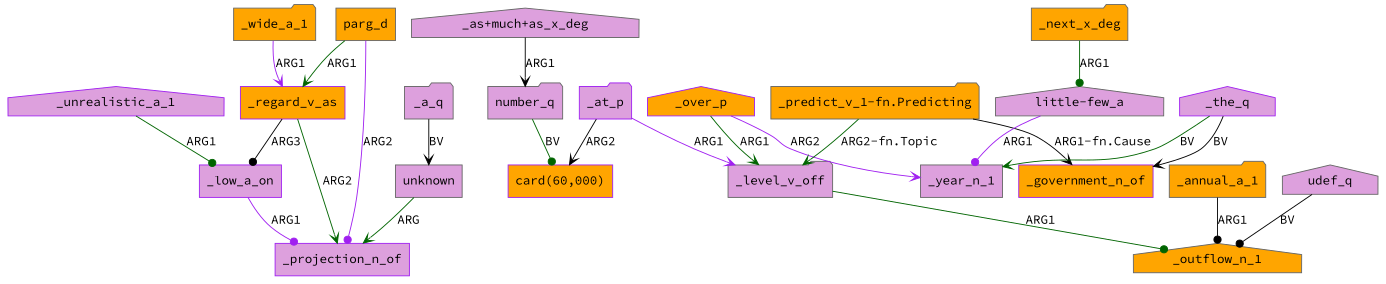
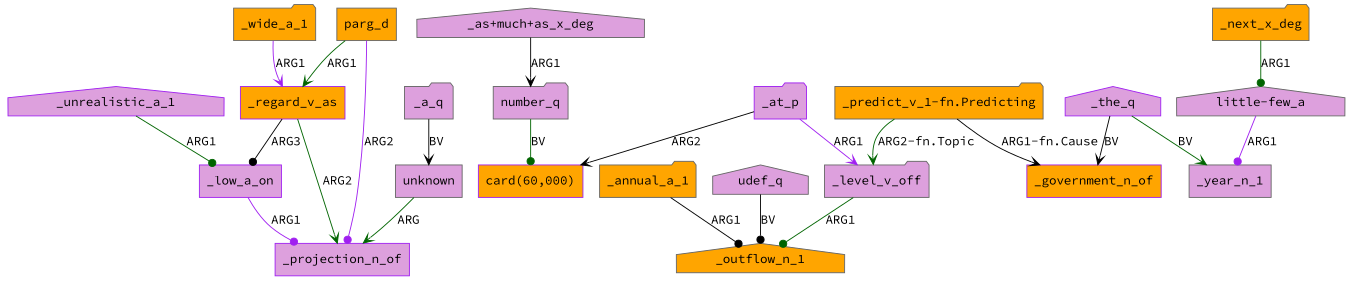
(701, 103) -> none
